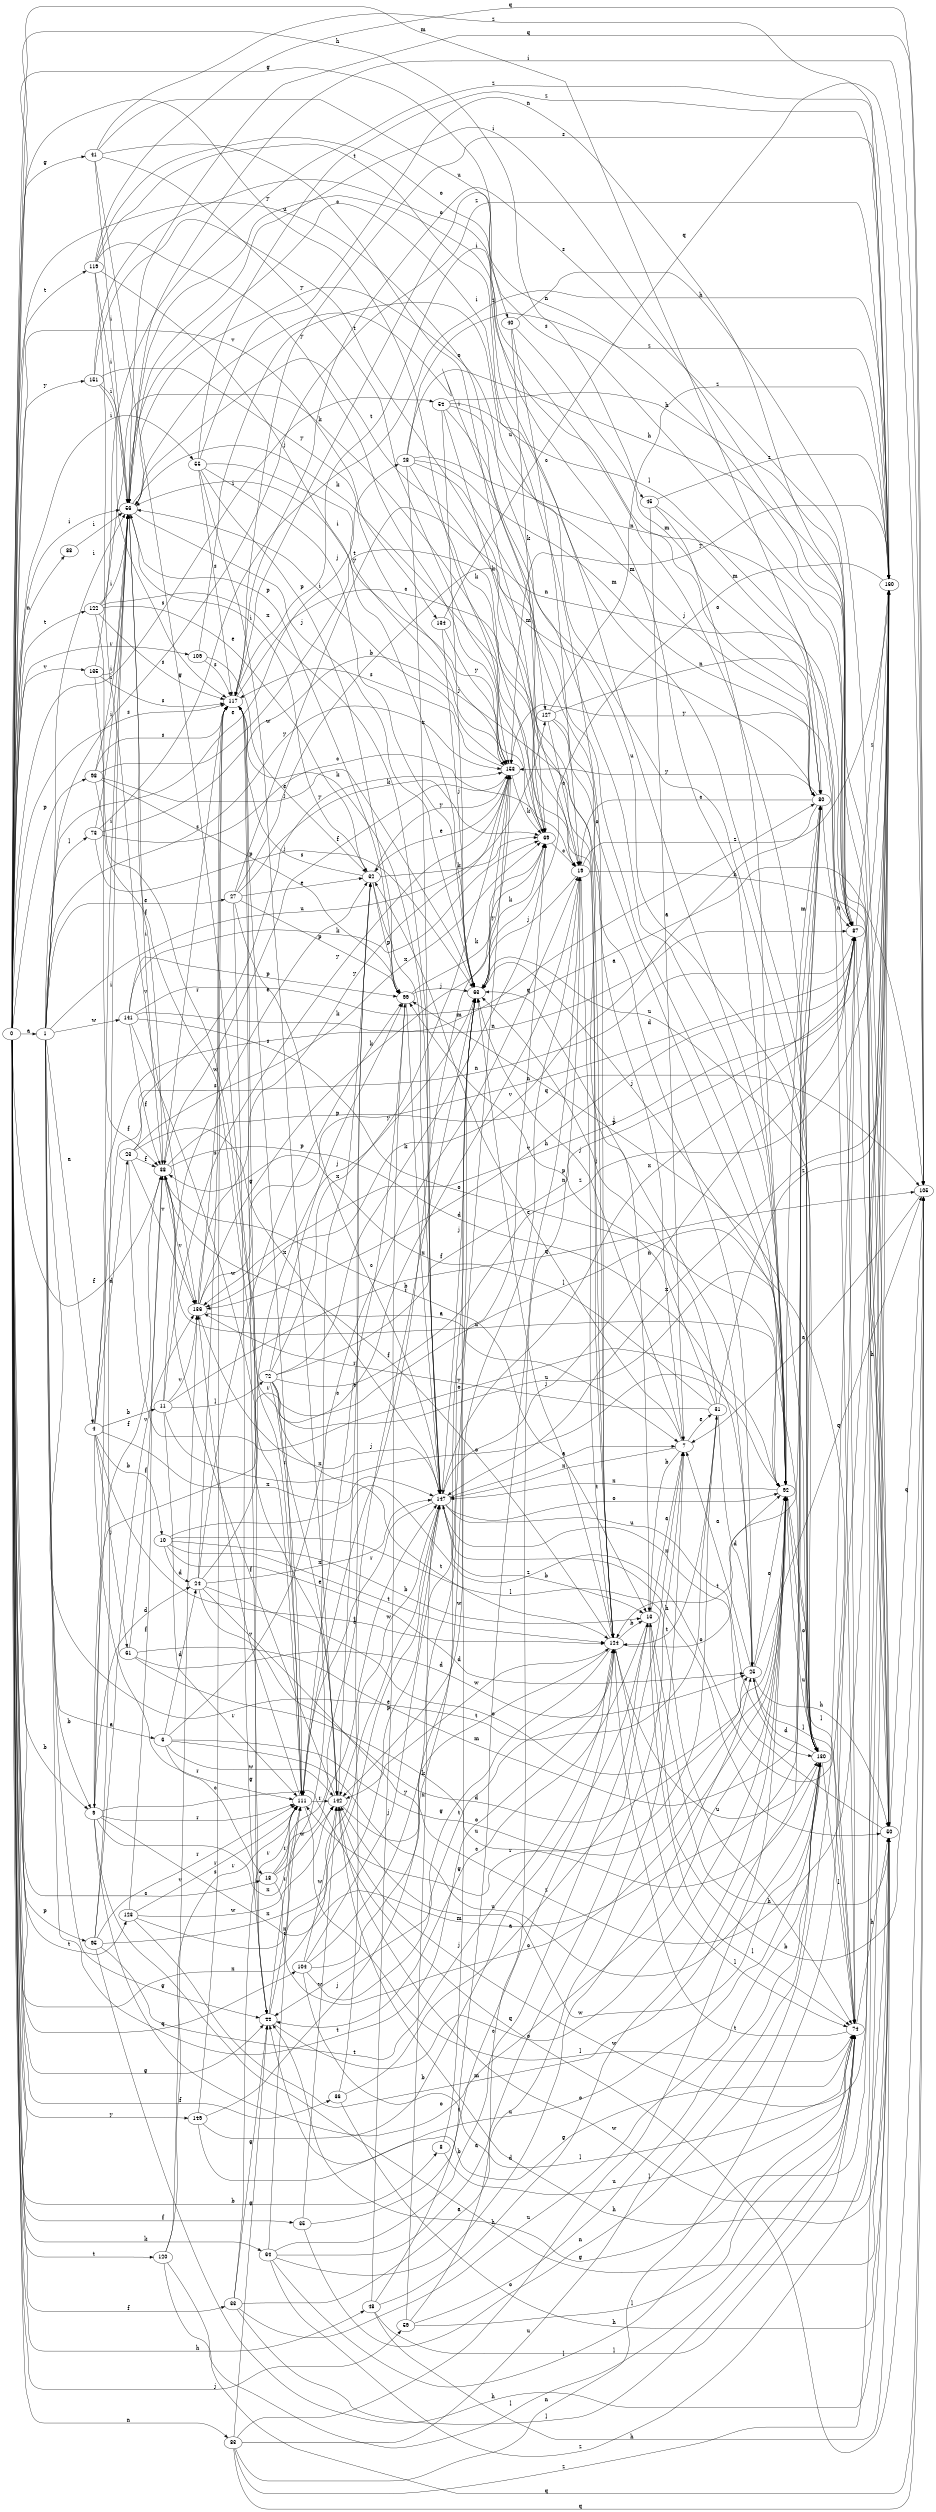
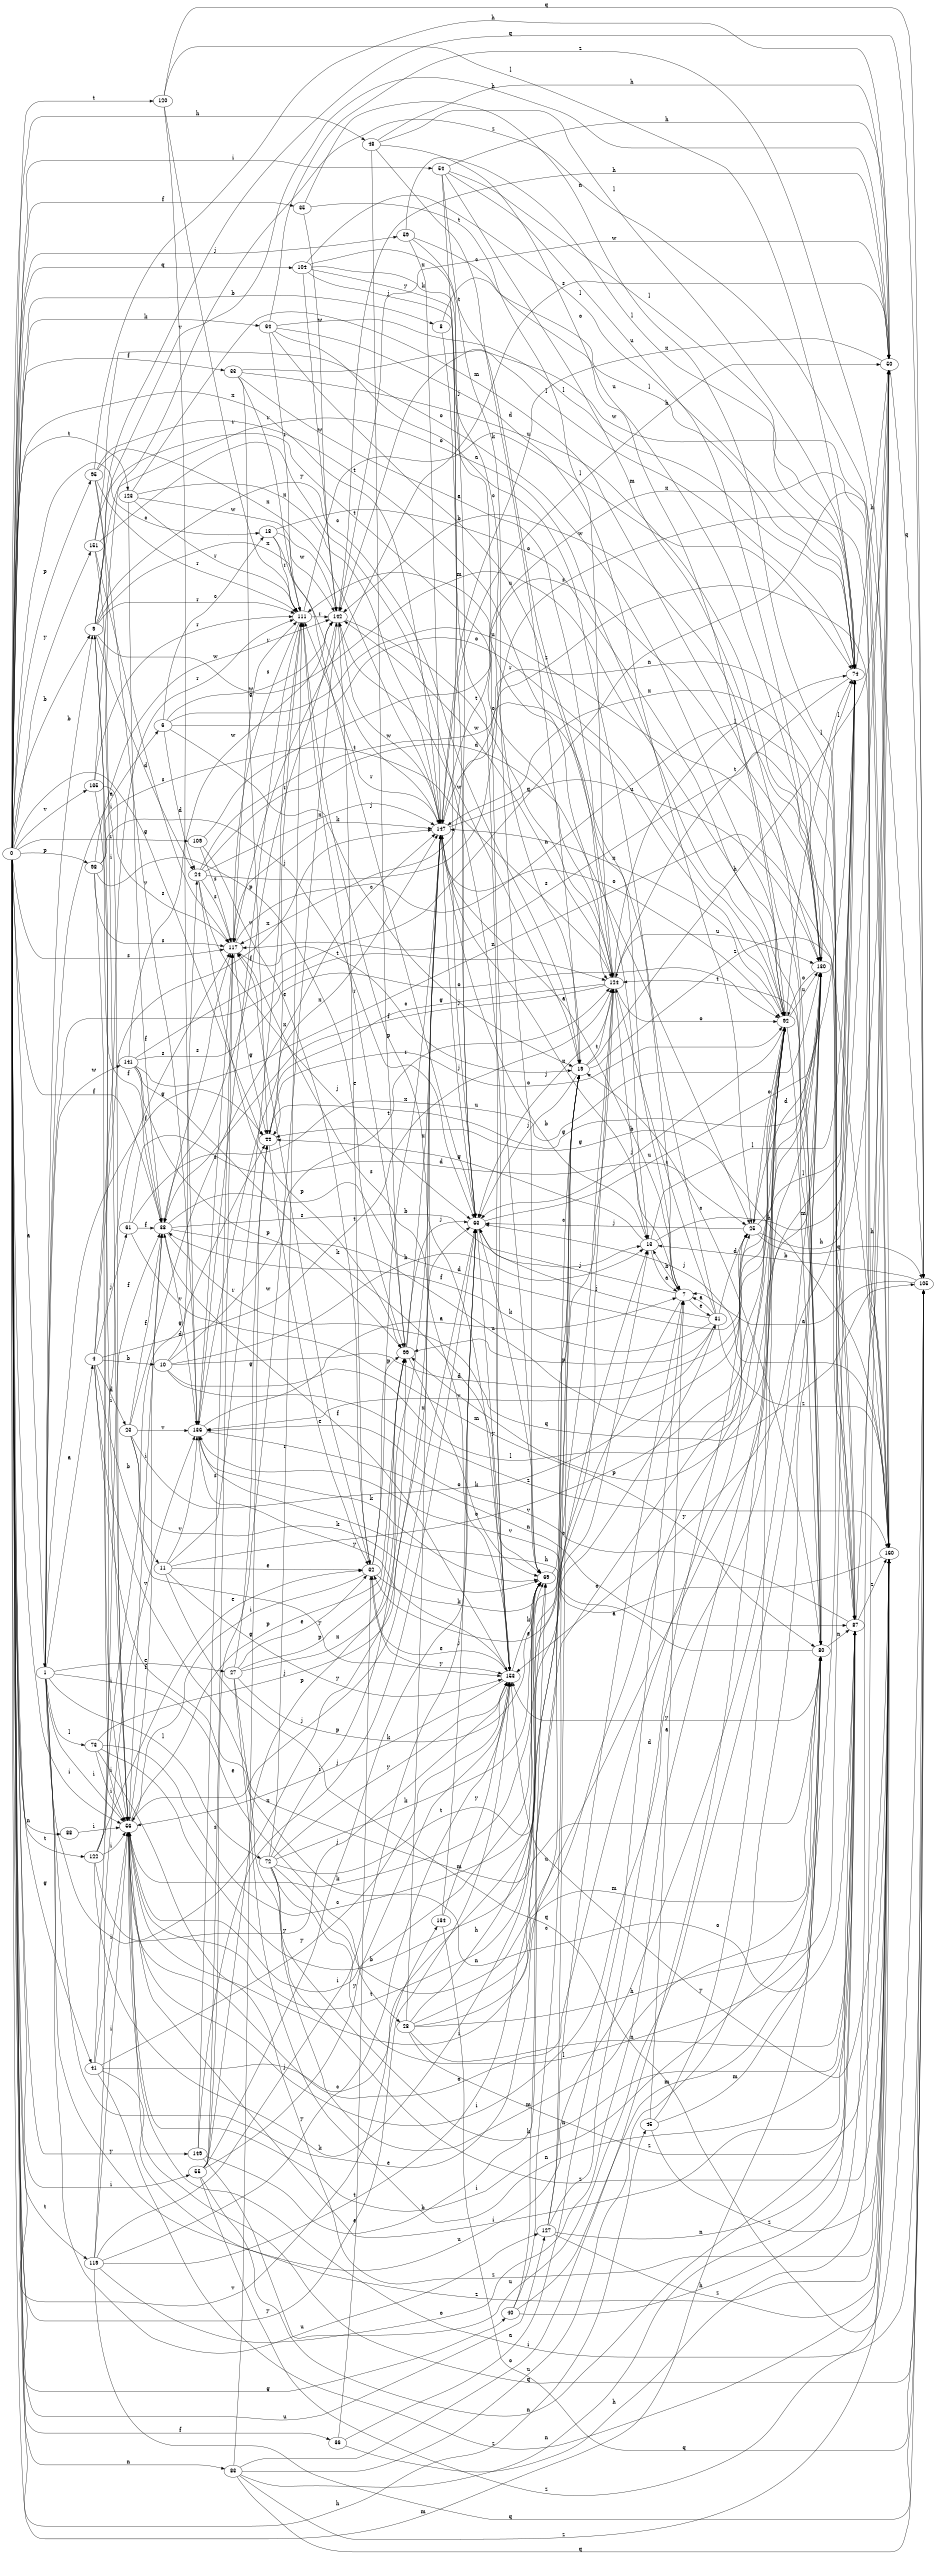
(832, 573) -> (835, 1517)
(477, 577) -> (477, 1931)
(480, 1328) -> (654, 1421)
(216, 1405) -> (168, 1751)
(720, 1561) -> (706, 1305)
